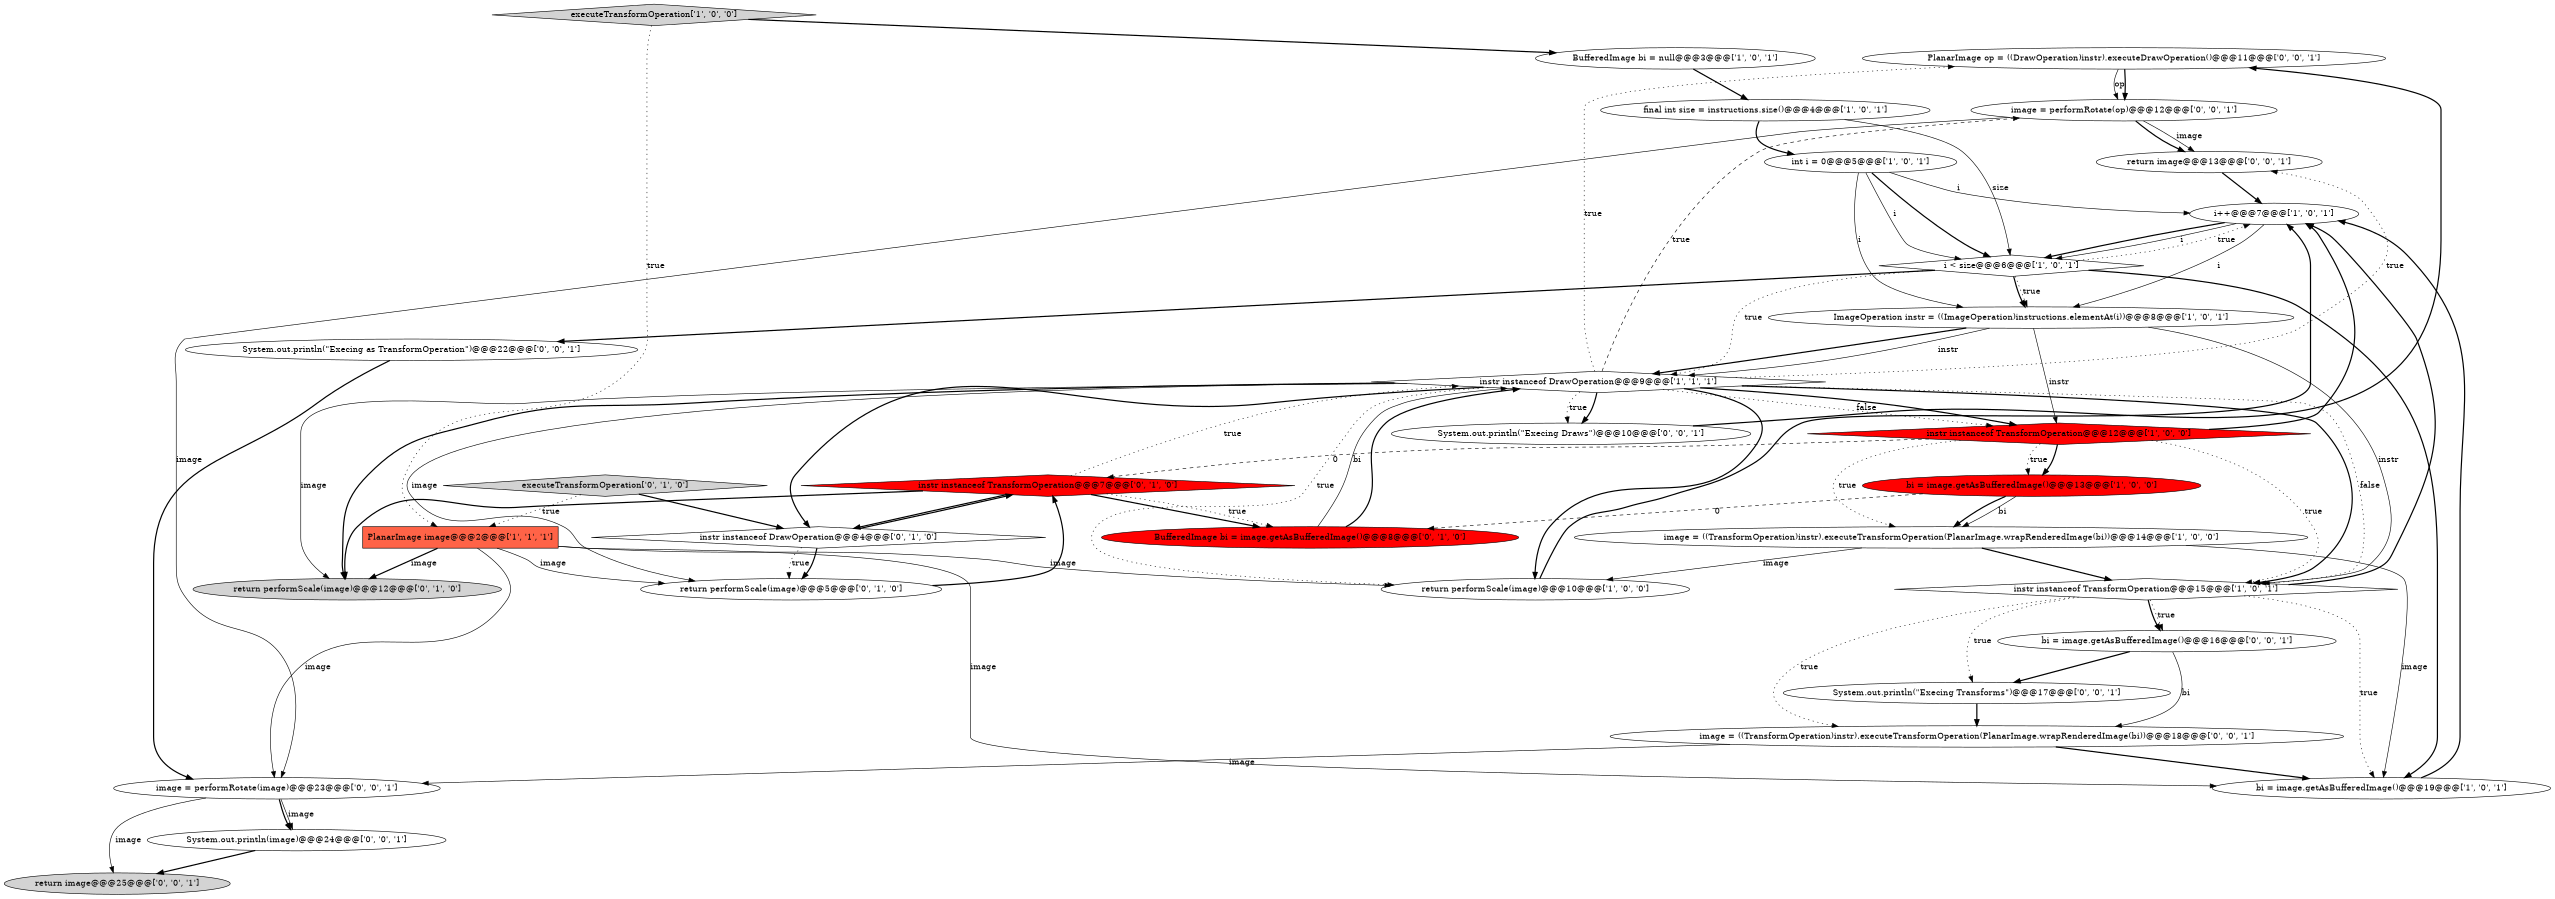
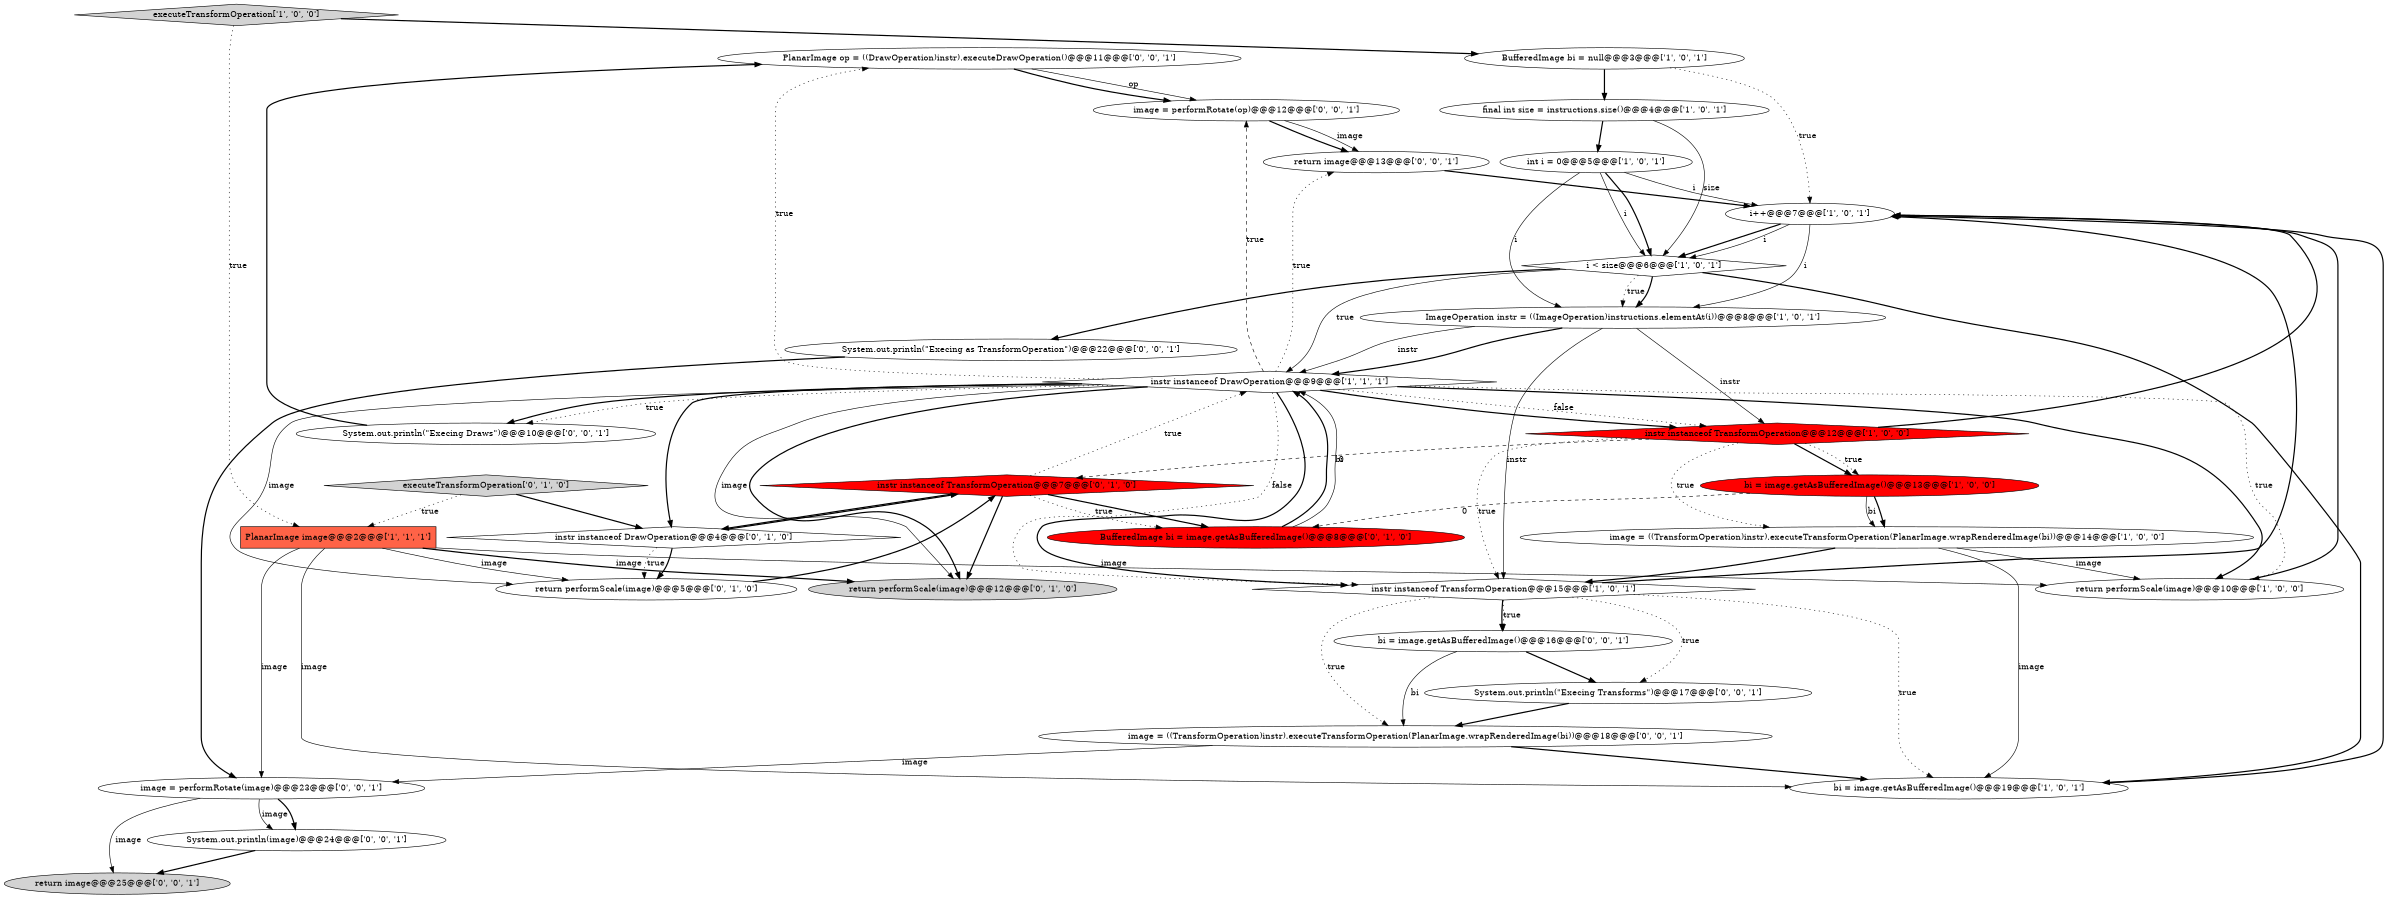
(2162, 249) -> (1773, 98)
(849, 253) -> none
(1784, 291) -> (1411, 285)
